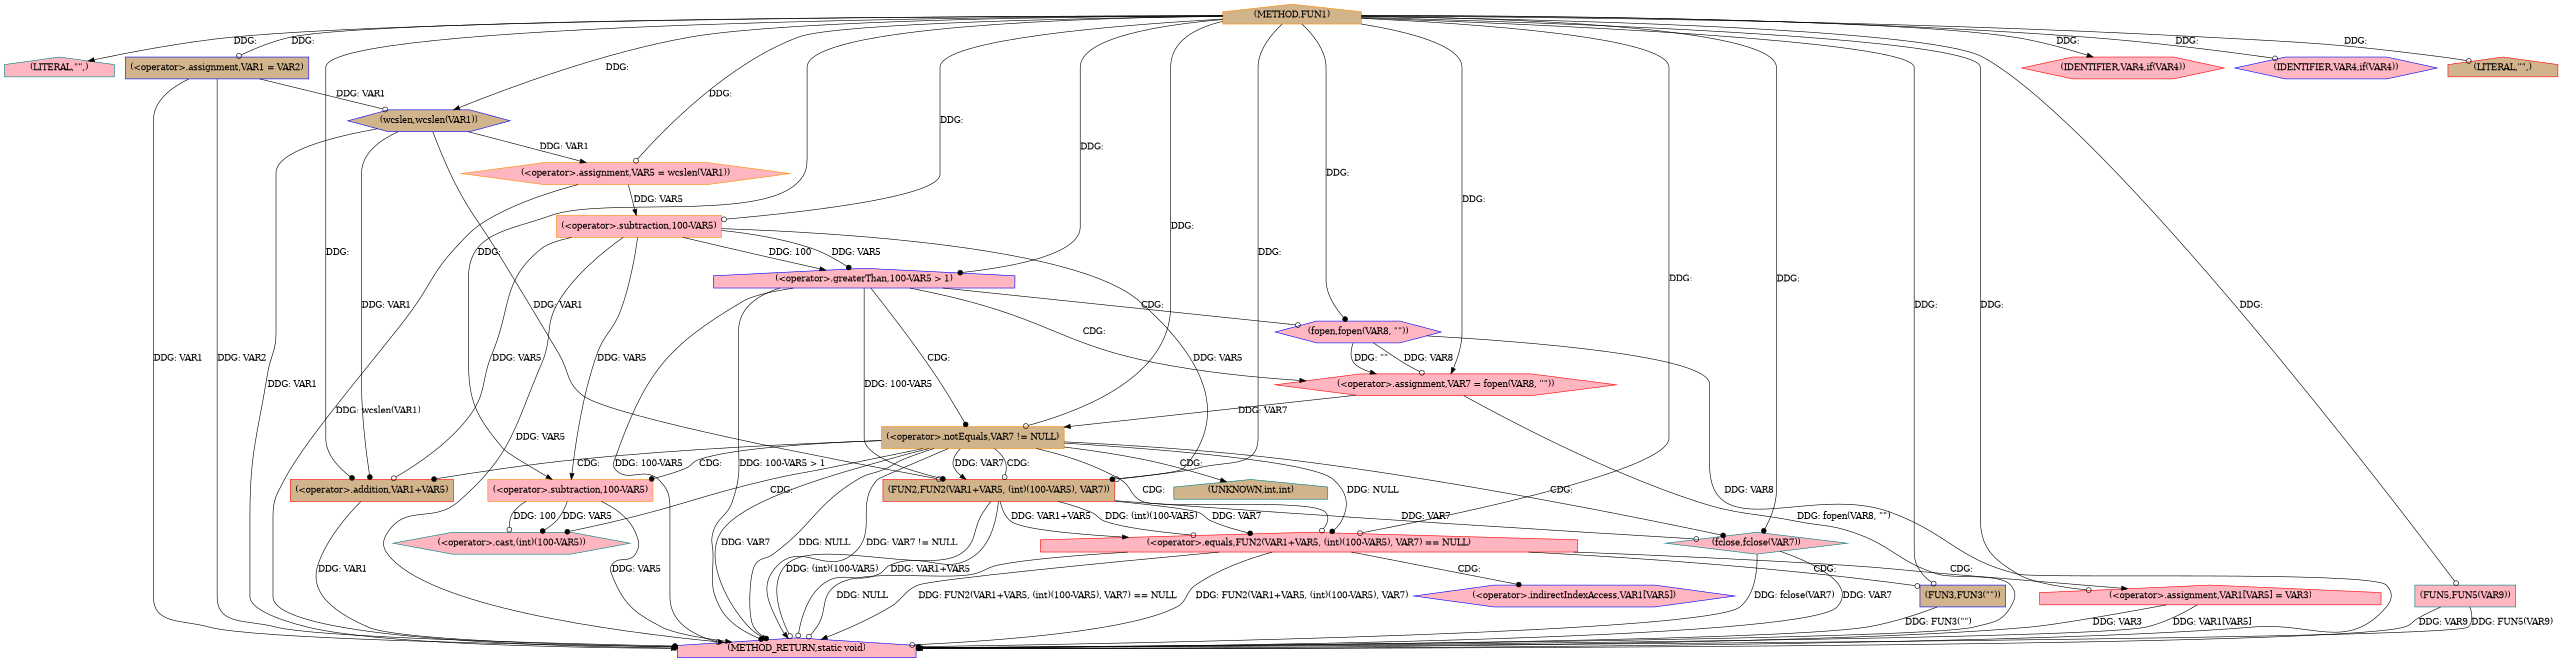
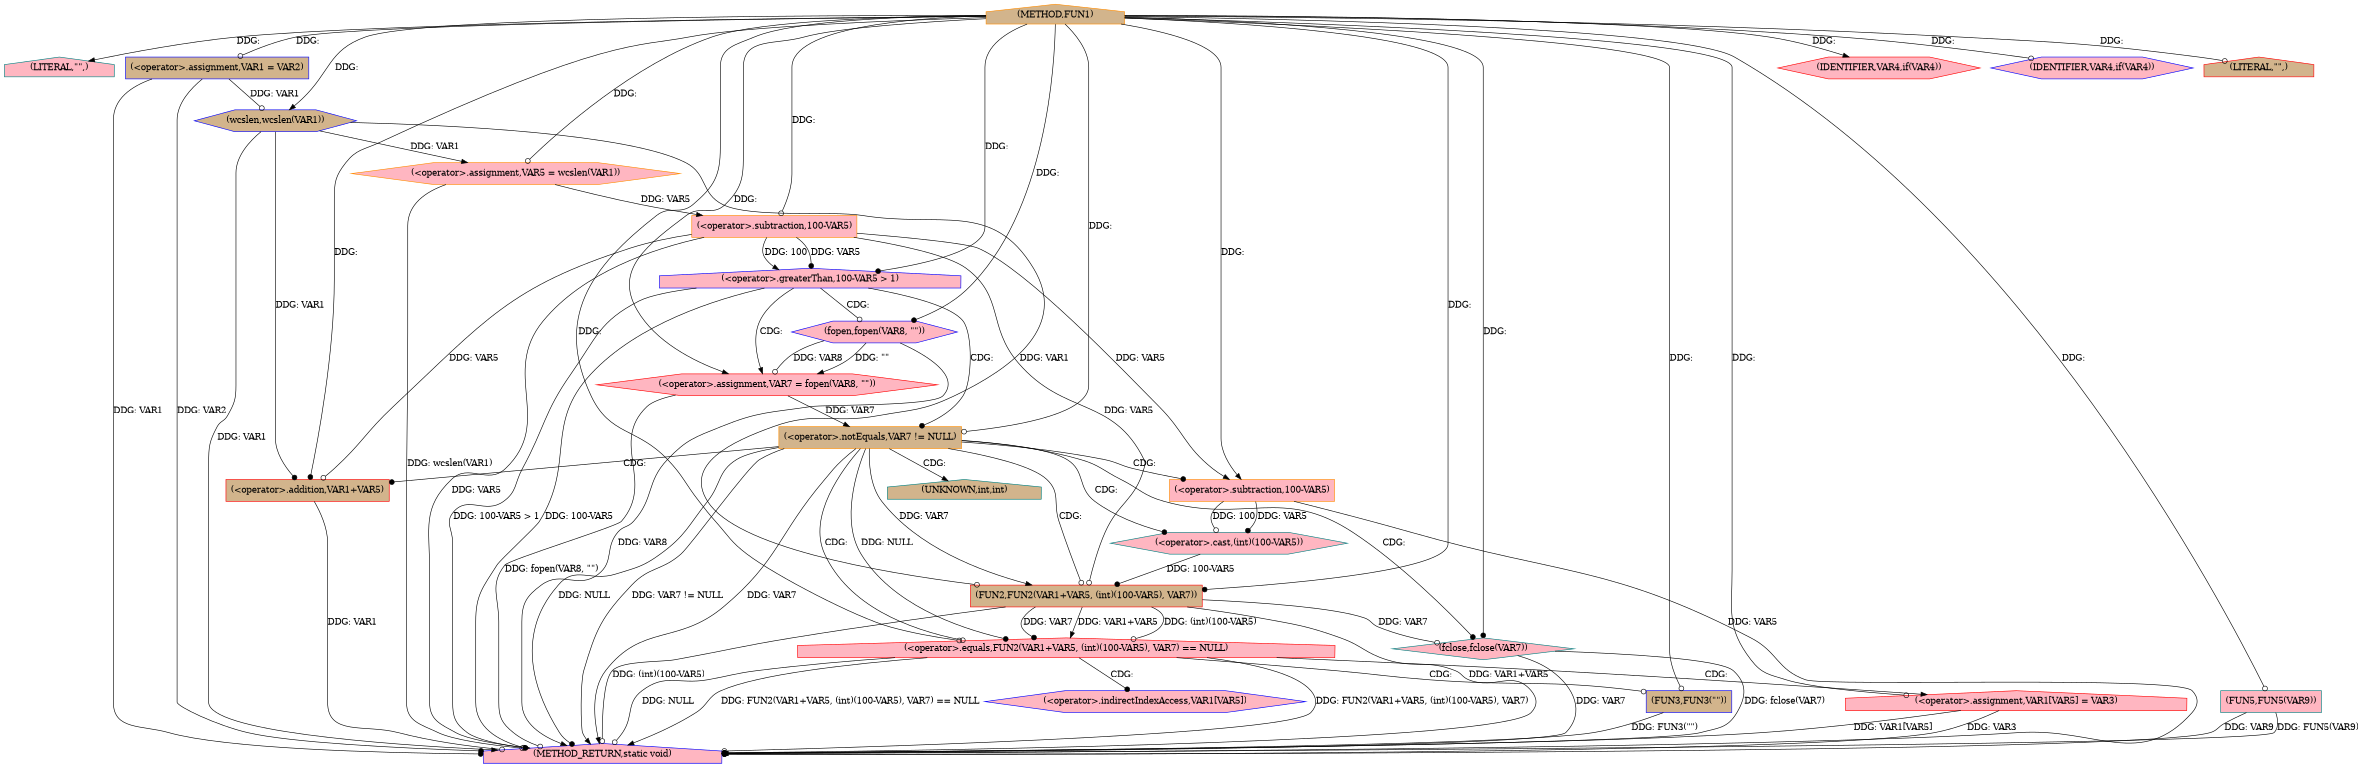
(864, 408) -> (1160, 569)
